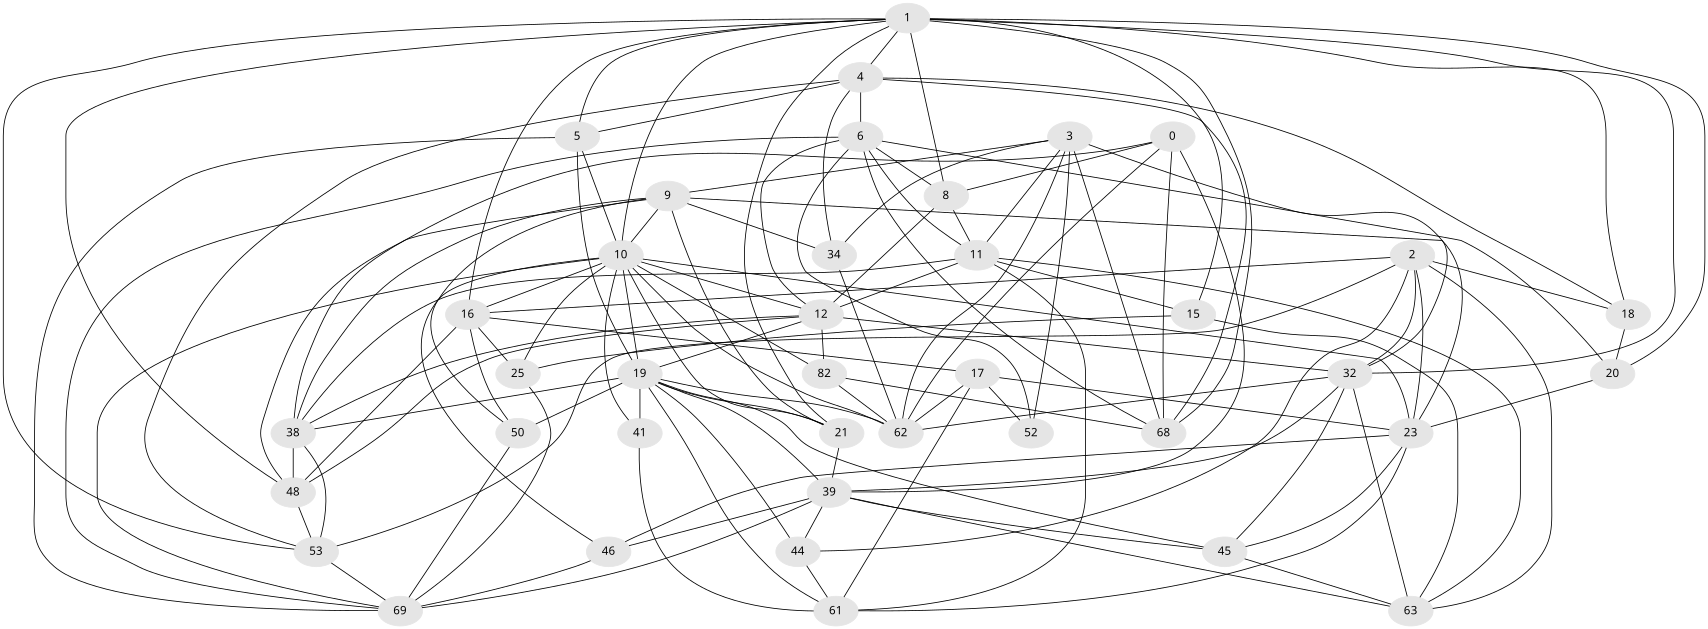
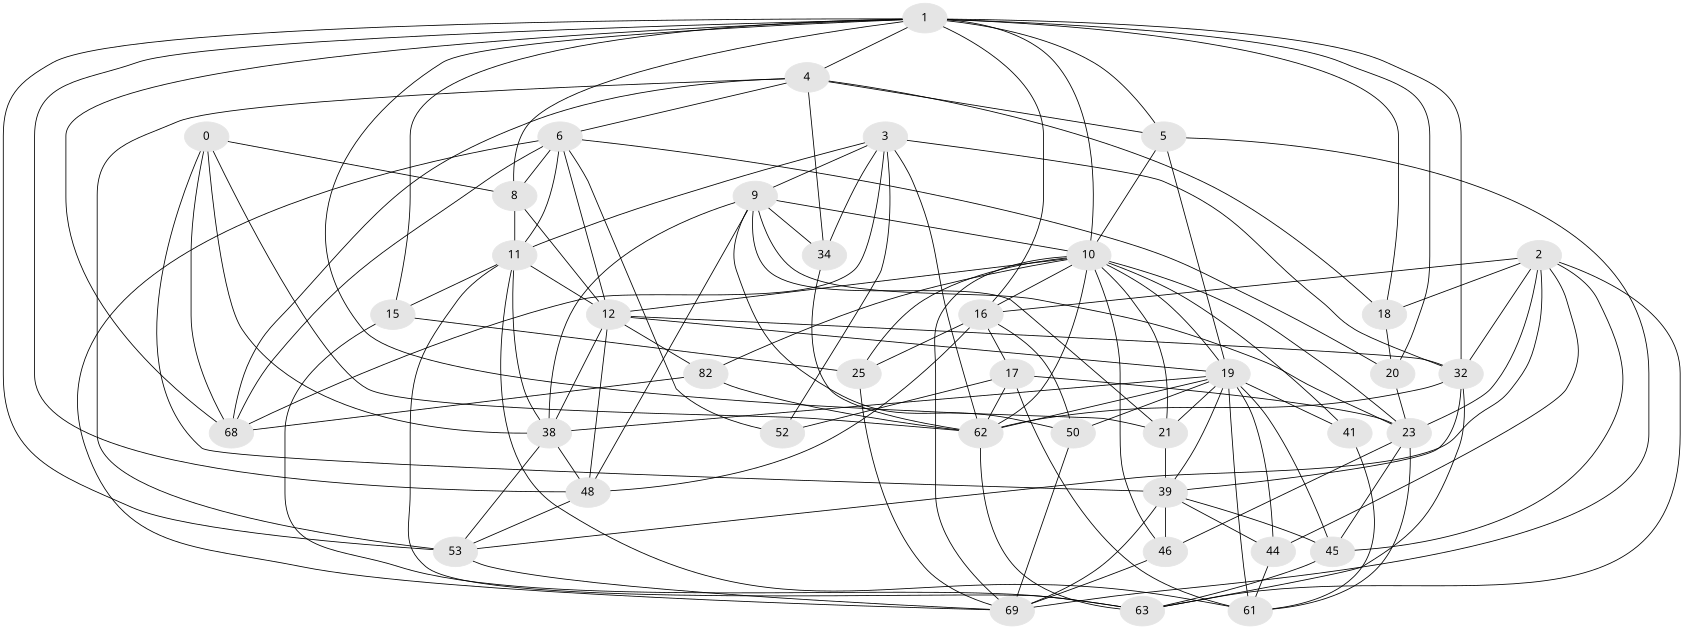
(1298, 469) -> (1578, 470)
(1120, 553) -> (1012, 563)
